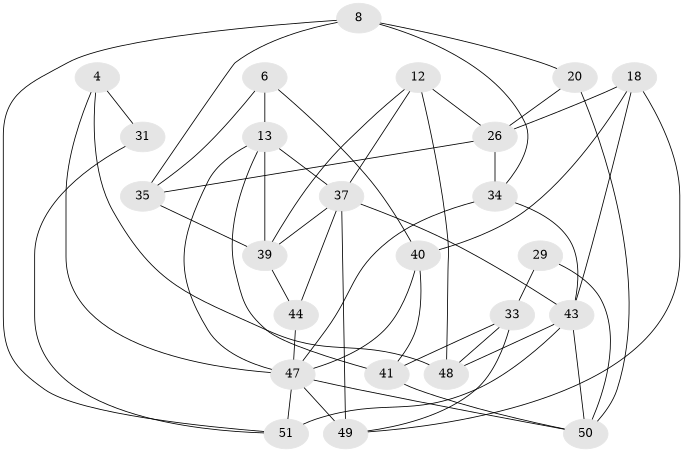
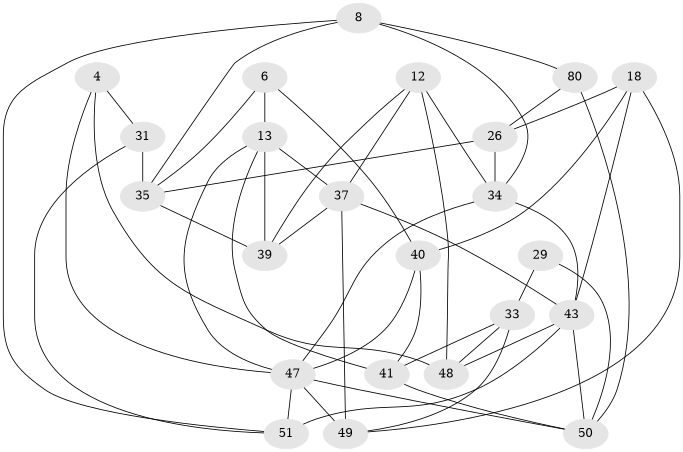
(575, 78) -> (575, 78)
(457, 107) -> (456, 137)
none -> (143, 167)
(296, 315) -> none
